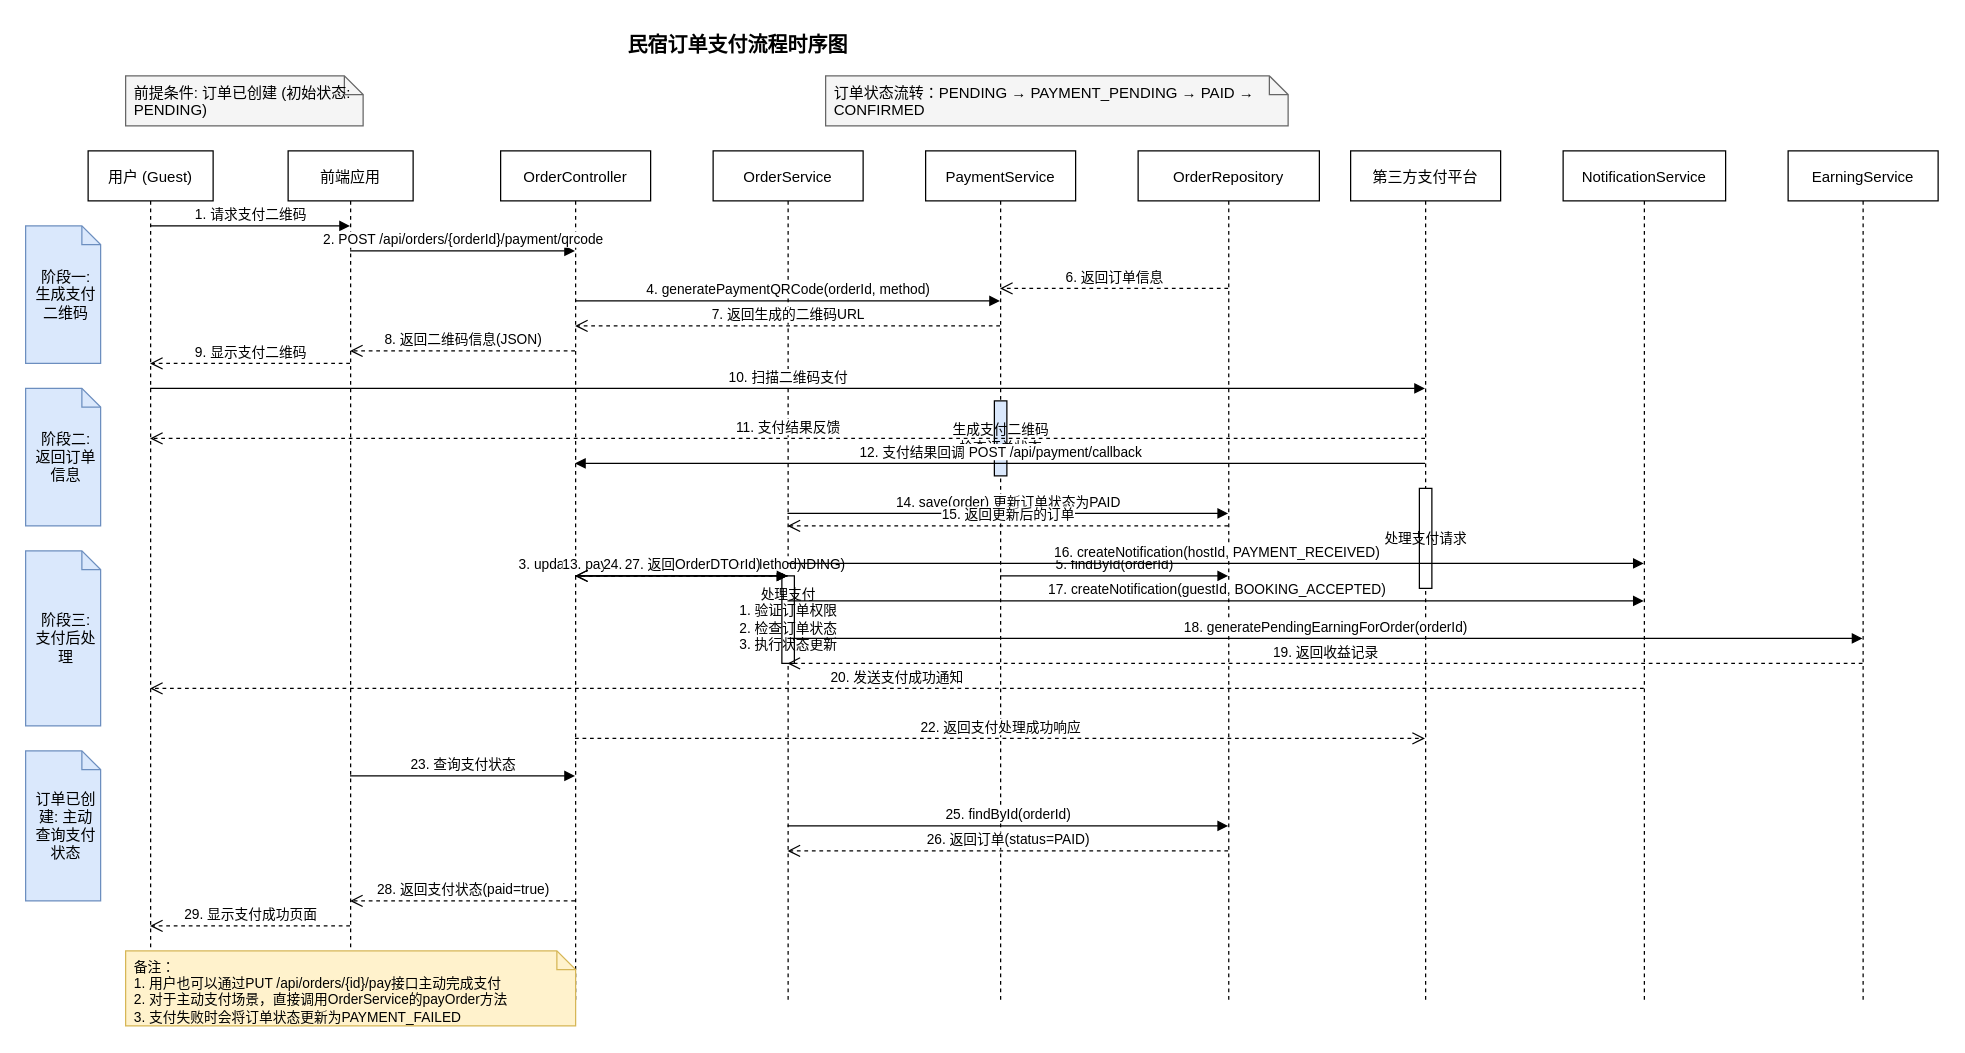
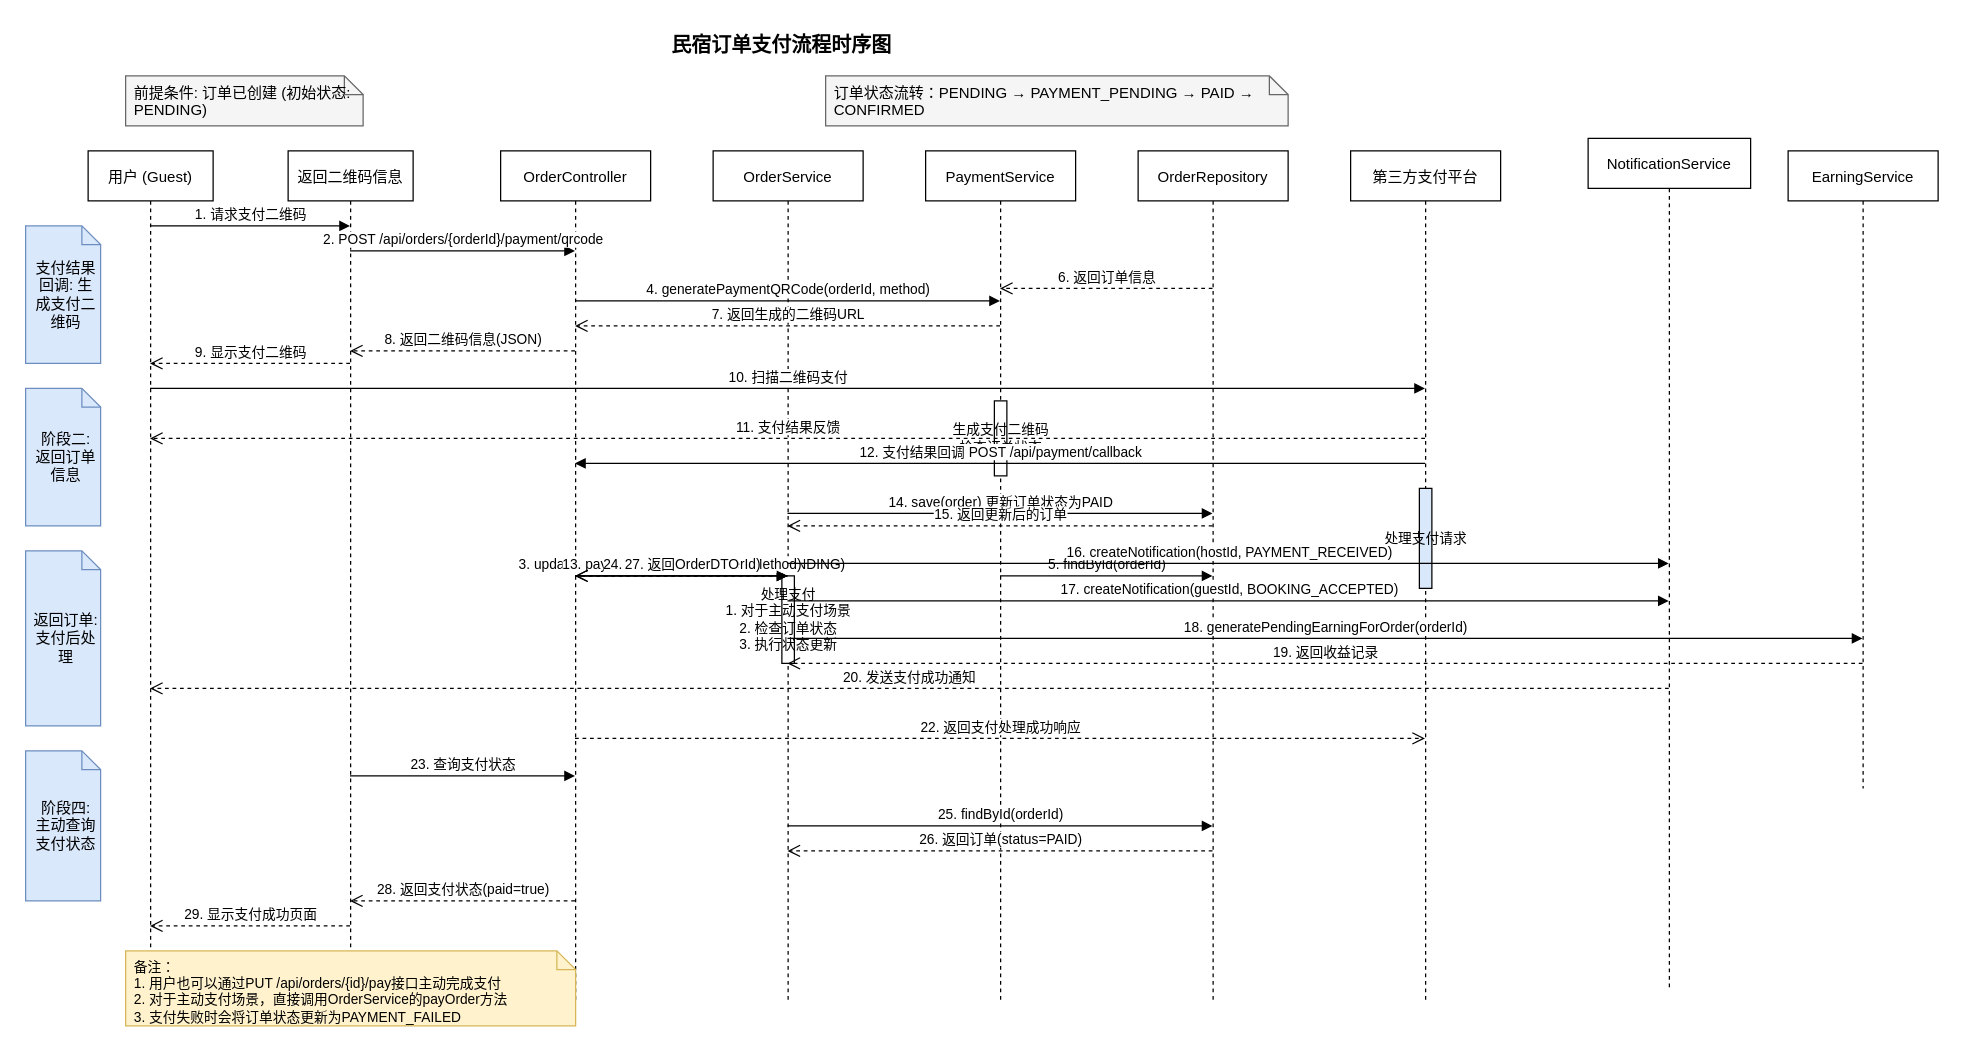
(738, 44) -> (782, 44)
(350, 176) -> (350, 176)
(66, 294) -> (66, 294)
(1001, 438) -> (1001, 438)
(1426, 538) -> (1426, 538)
(1229, 576) -> (1213, 576)
(1644, 576) -> (1669, 563)
(1863, 576) -> (1863, 469)
(789, 619) -> (789, 619)
(66, 638) -> (66, 638)
(66, 826) -> (66, 826)
